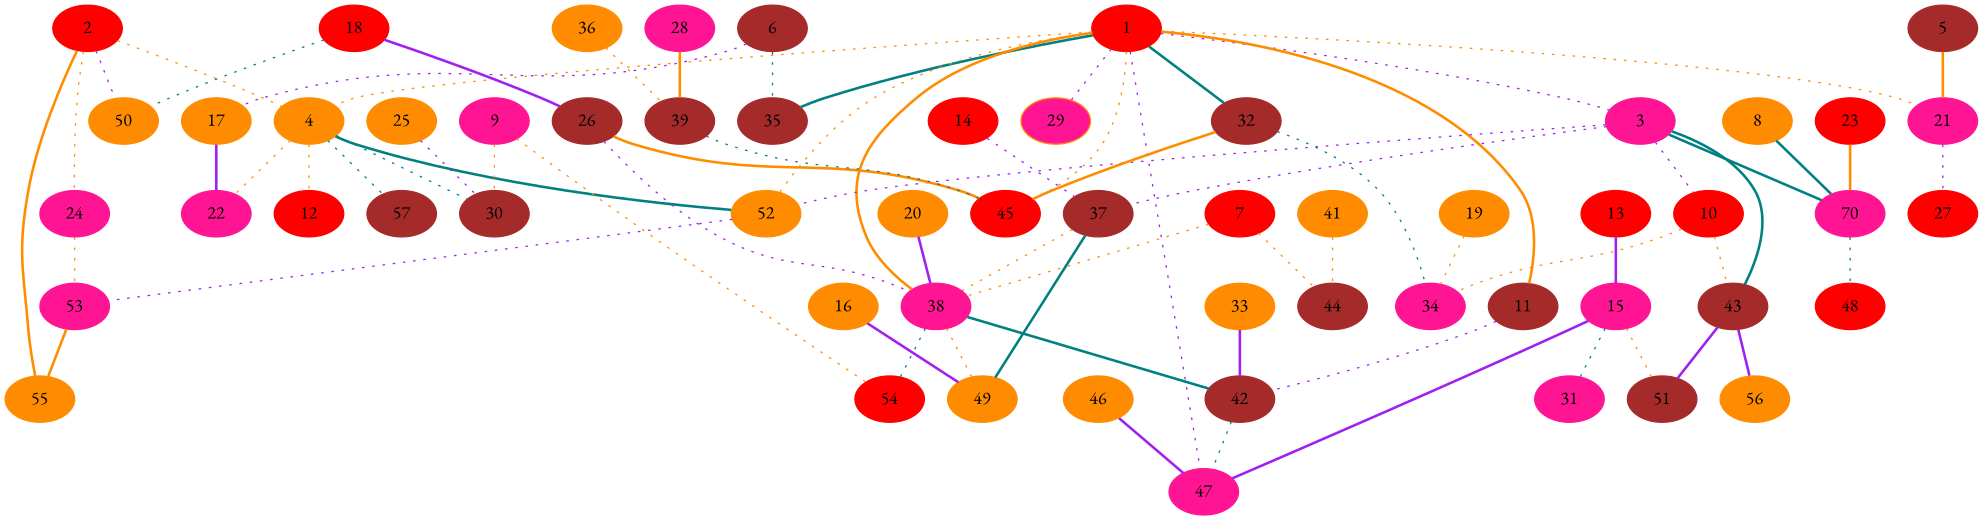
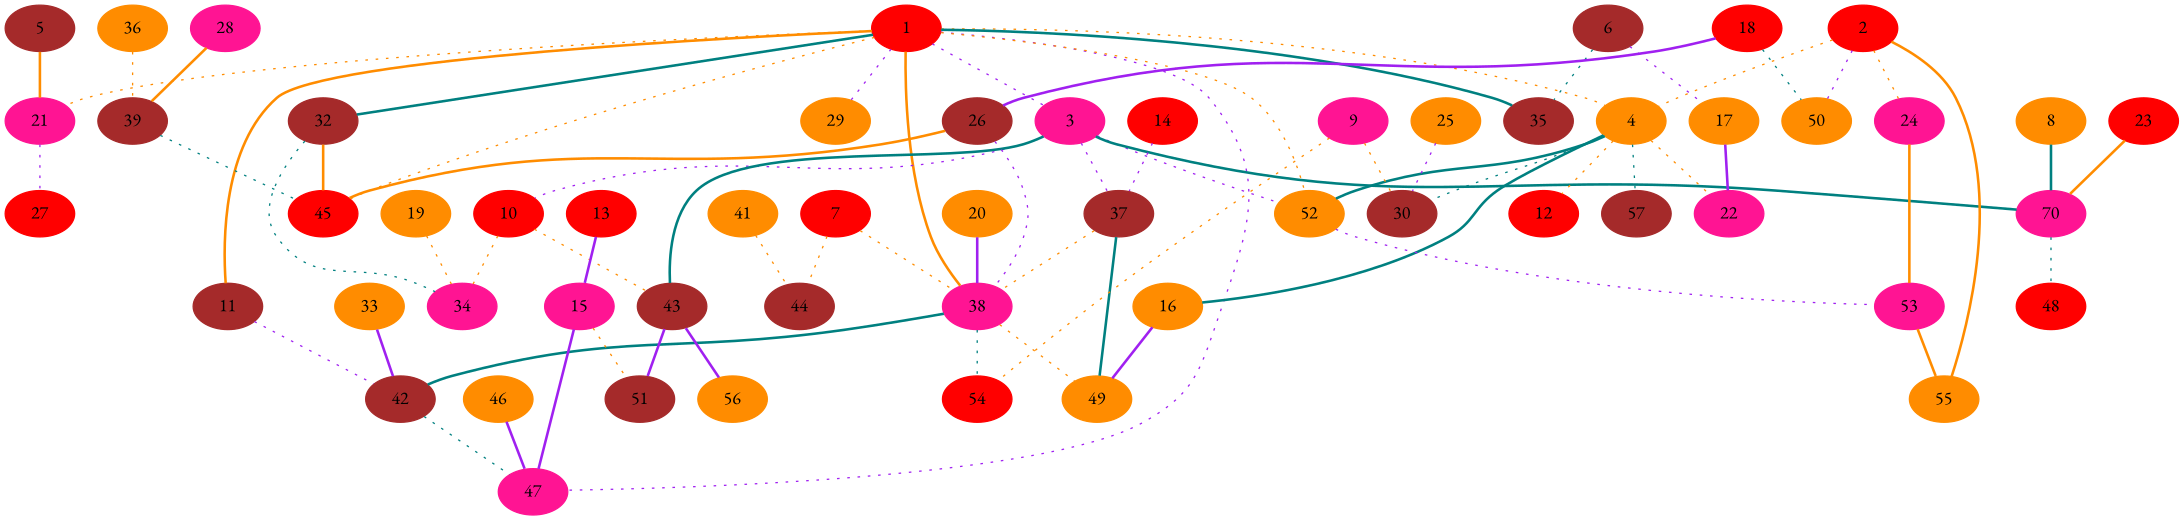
(1056, 121) -> (836, 121)
none -> (1427, 247)
(75, 260) -> (1909, 214)
(1569, 399) -> none
